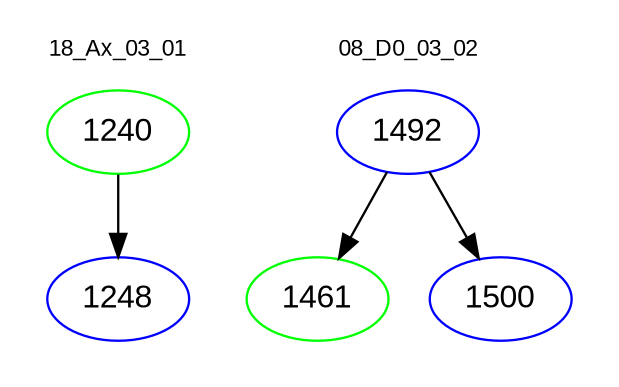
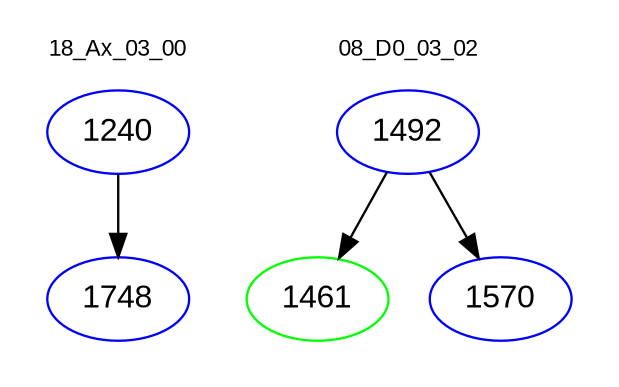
(118, 50) -> (118, 50)
(118, 132) -> (118, 132)
(118, 299) -> (118, 299)
(501, 299) -> (501, 299)
